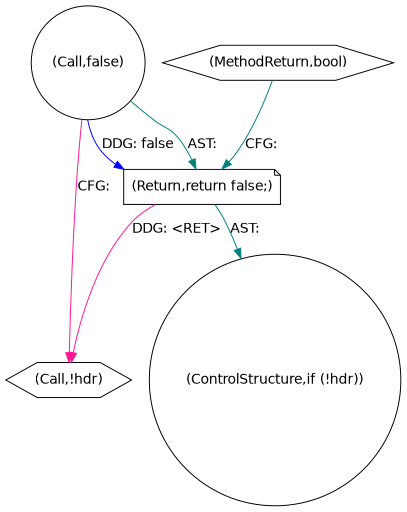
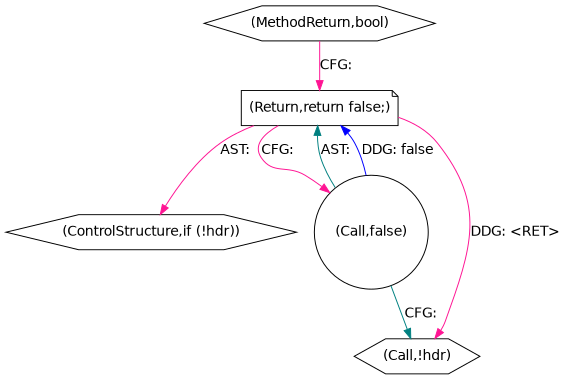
(254, 123) -> (320, 61)
none -> (272, 167)
(227, 226) -> (203, 158)
(74, 236) -> (399, 307)
(275, 380) -> (151, 232)
